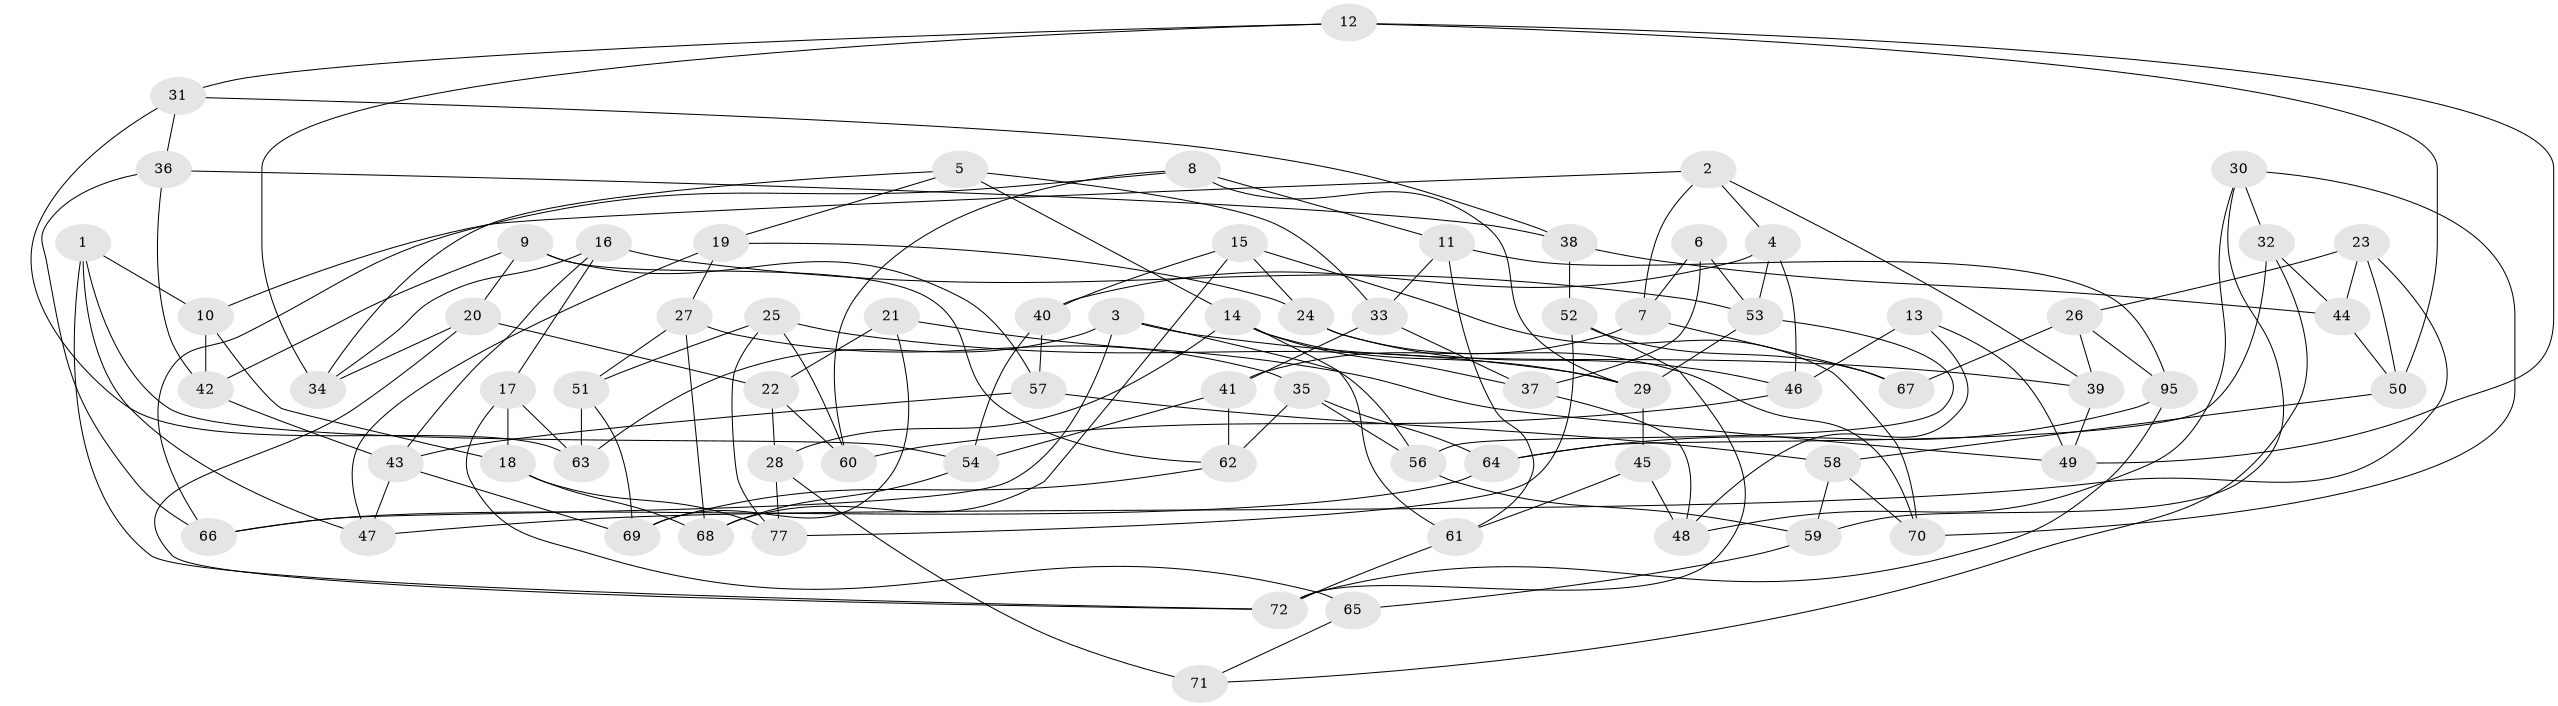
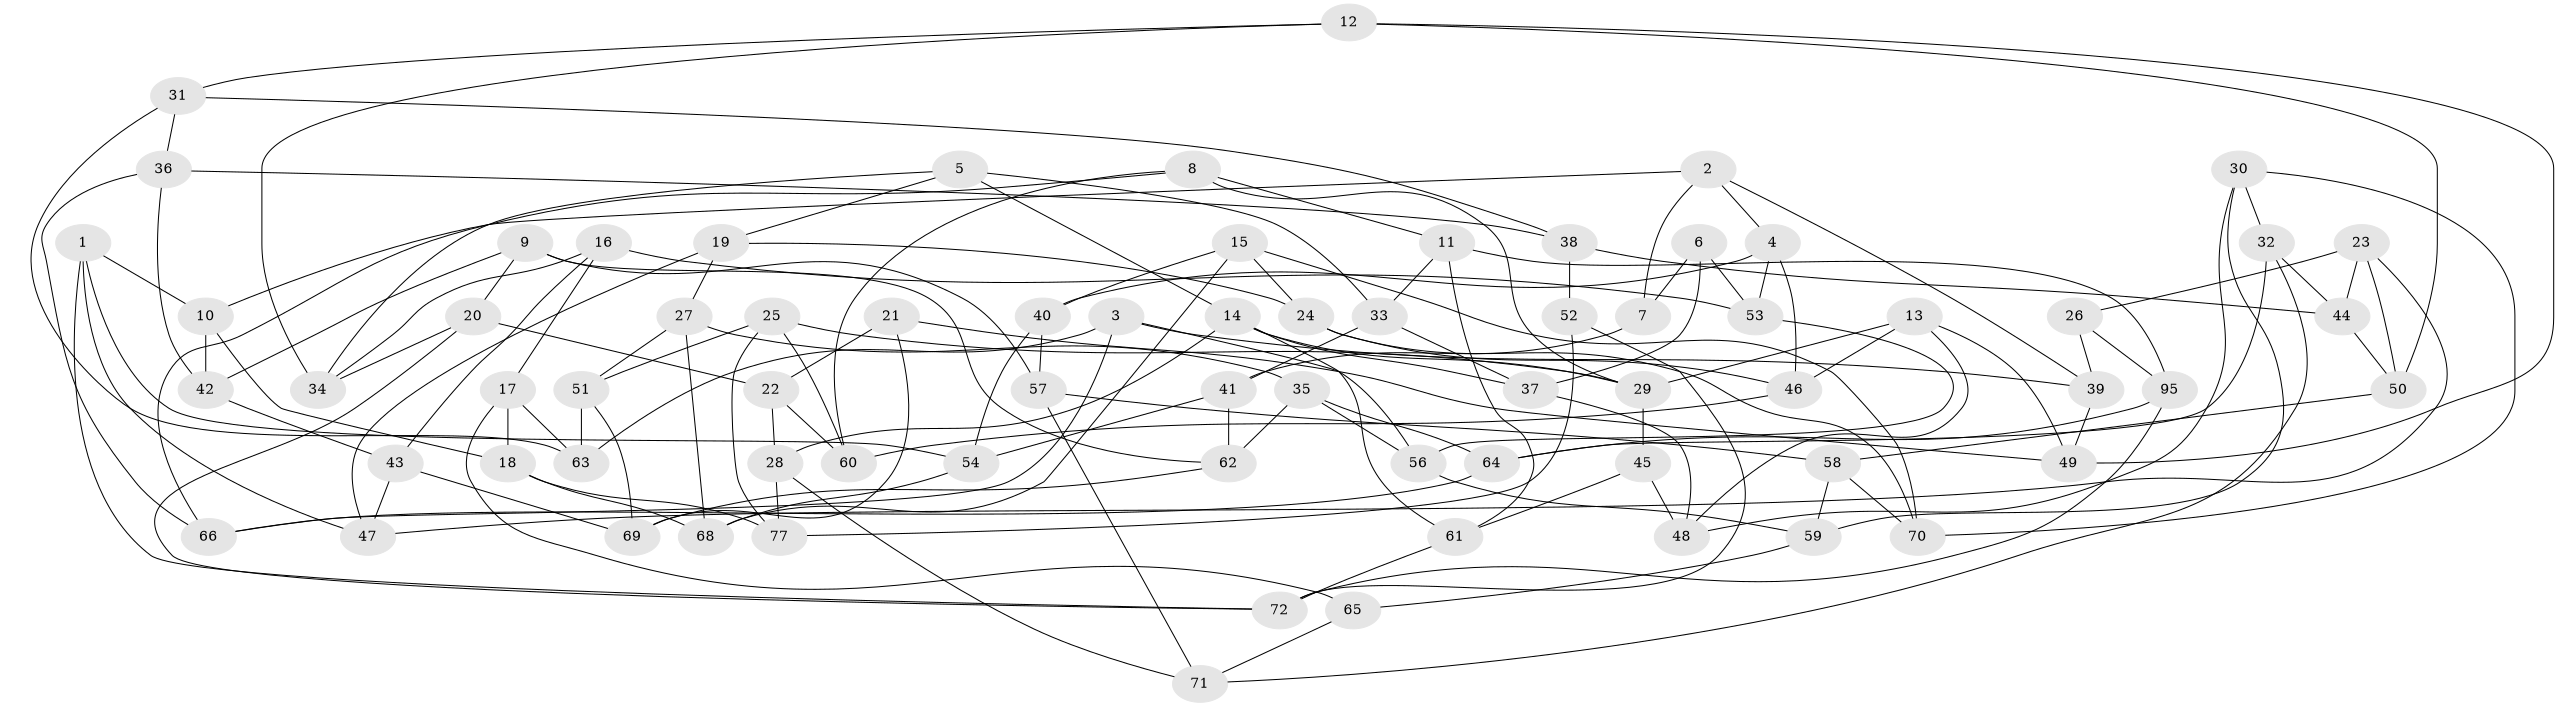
(1699, 353) -> (1806, 346)
(1907, 390) -> none
(715, 418) -> (1119, 537)
